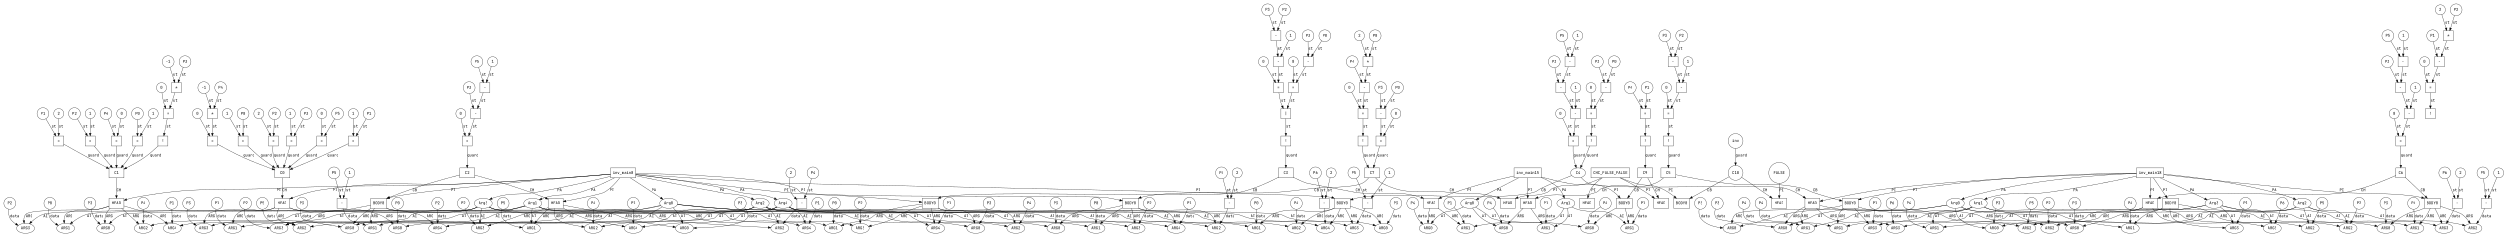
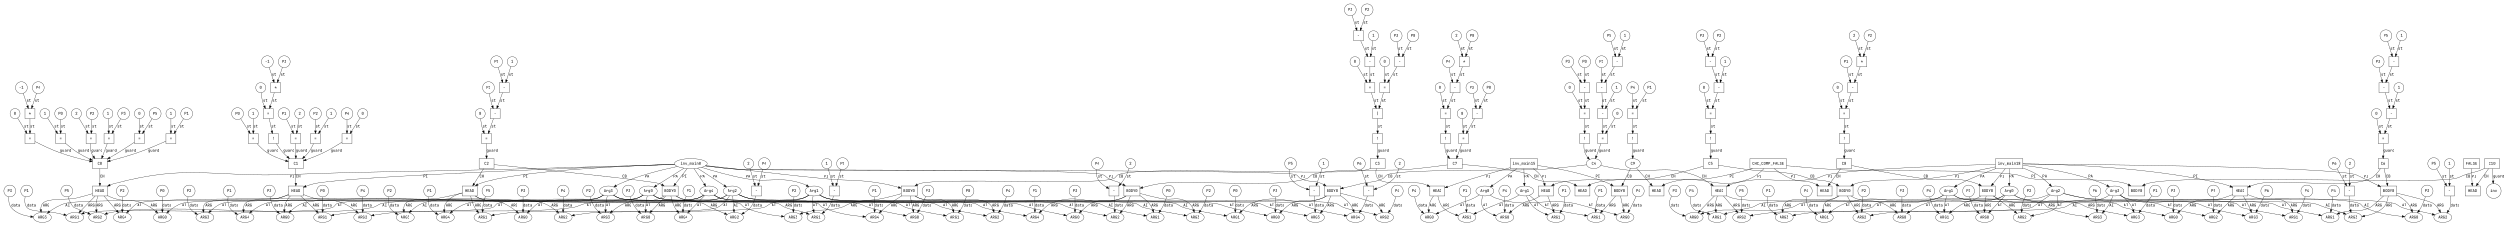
(1736, 156) -> (2493, 175)
none -> (1844, 164)
(623, 173) -> (691, 164)
(1610, 173) -> (1768, 164)
(1645, 173) -> (1633, 164)
(1736, 173) -> (2492, 164)
(1779, 173) -> (2472, 164)
